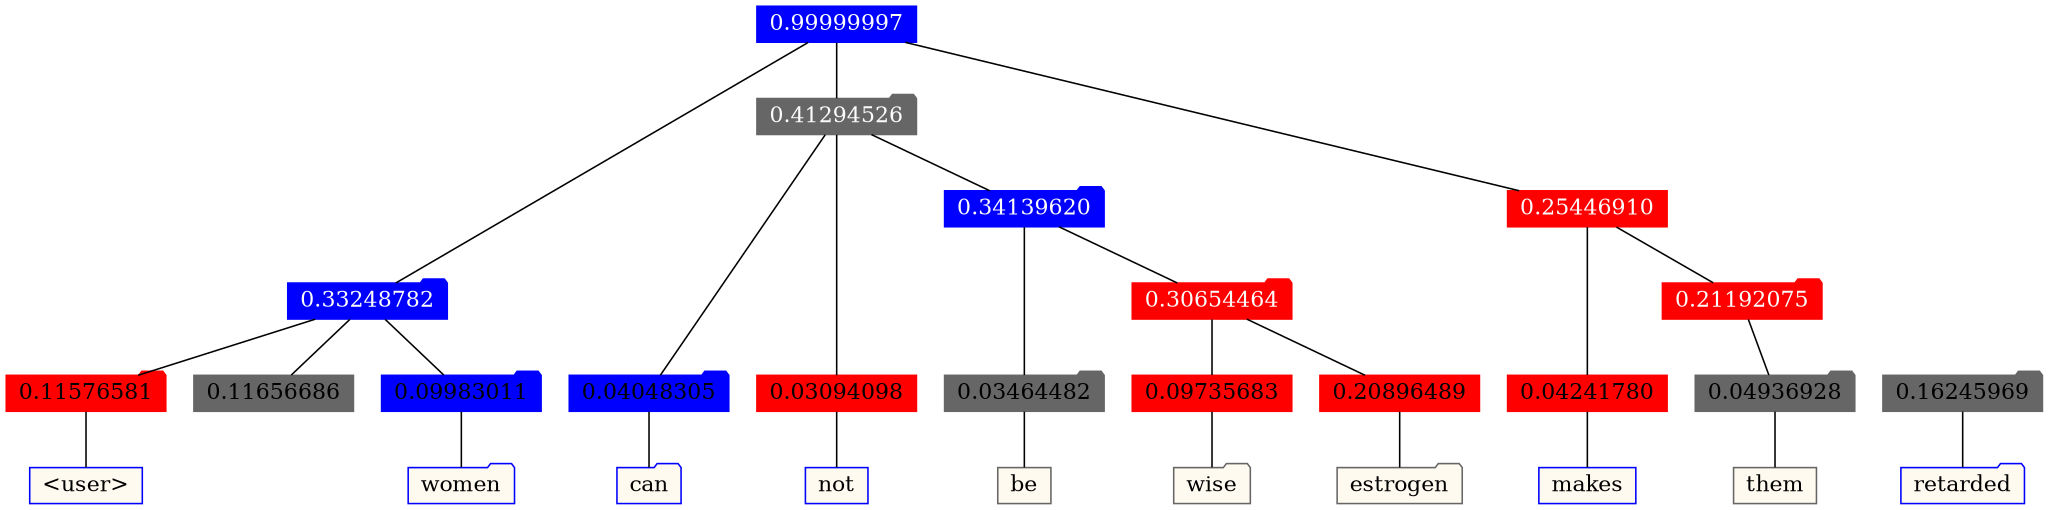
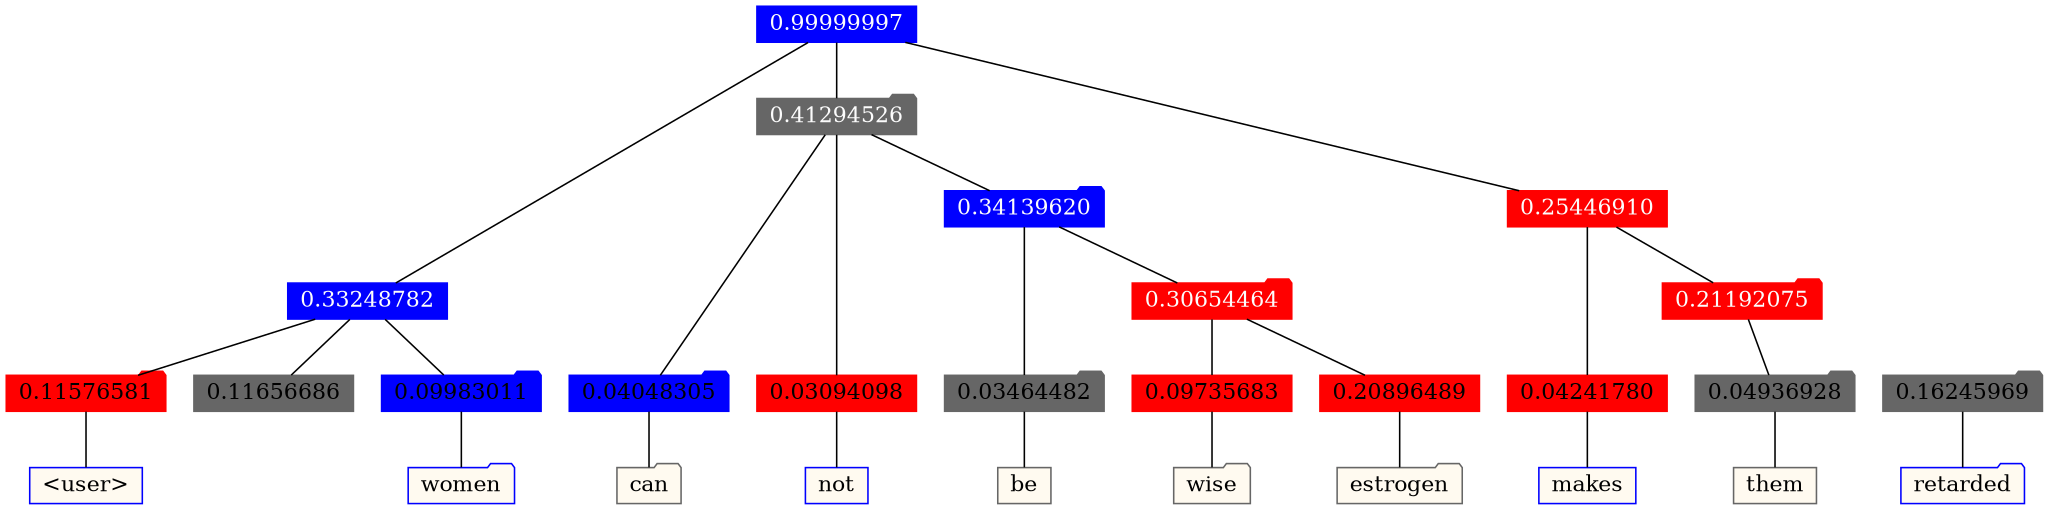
(368, 301) -> (368, 301)
(649, 486) -> (649, 486)
